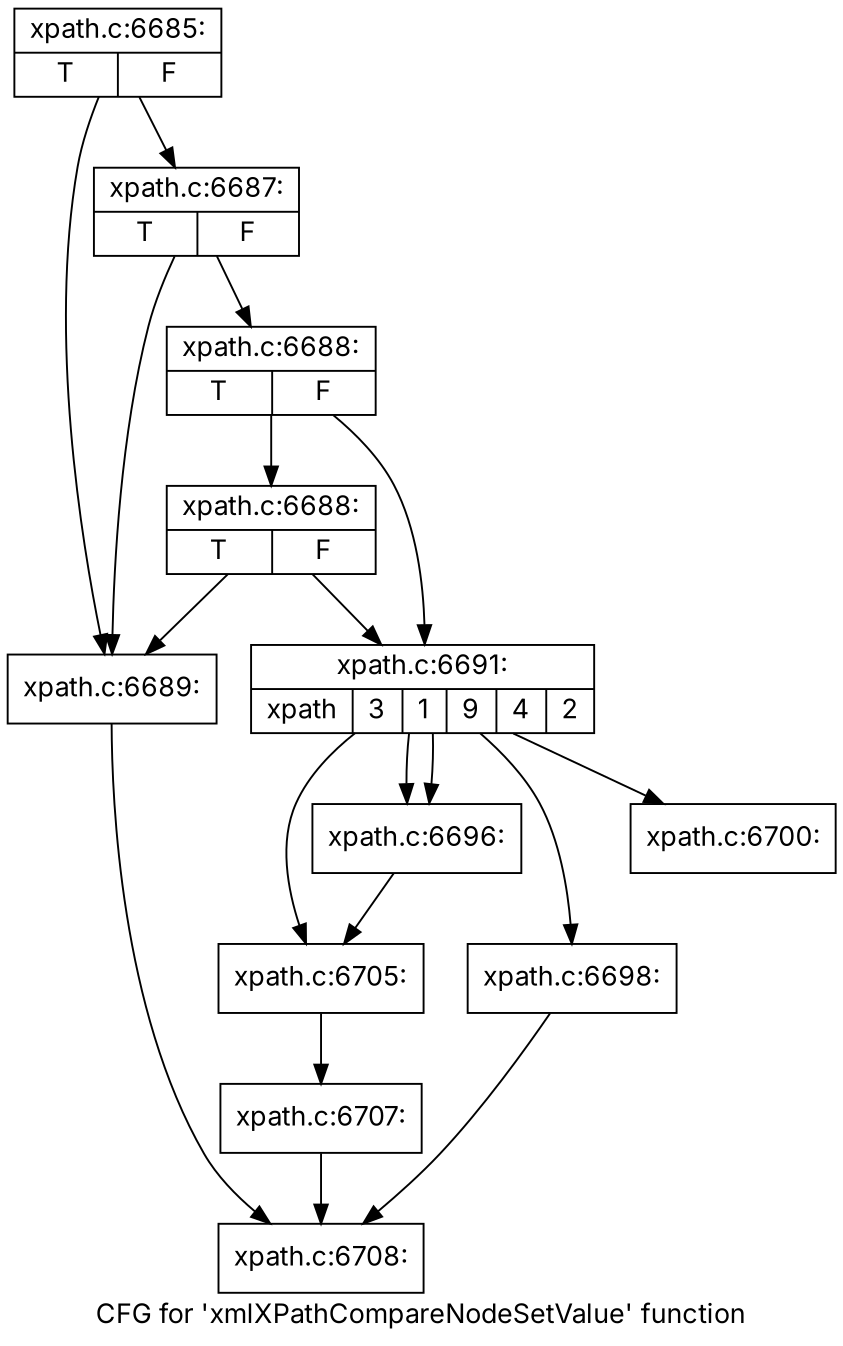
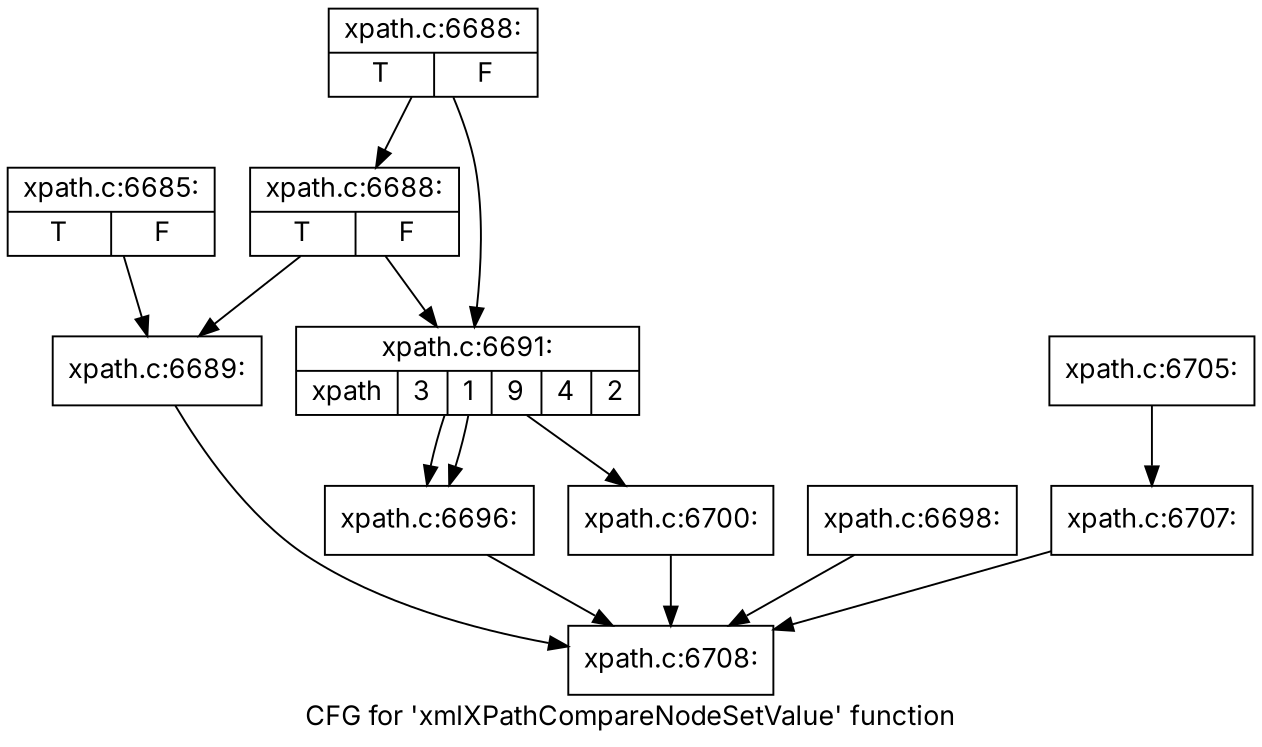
(196, 212) -> none
none -> (671, 581)
(291, 818) -> none
(547, 818) -> none
(374, 901) -> (541, 585)
